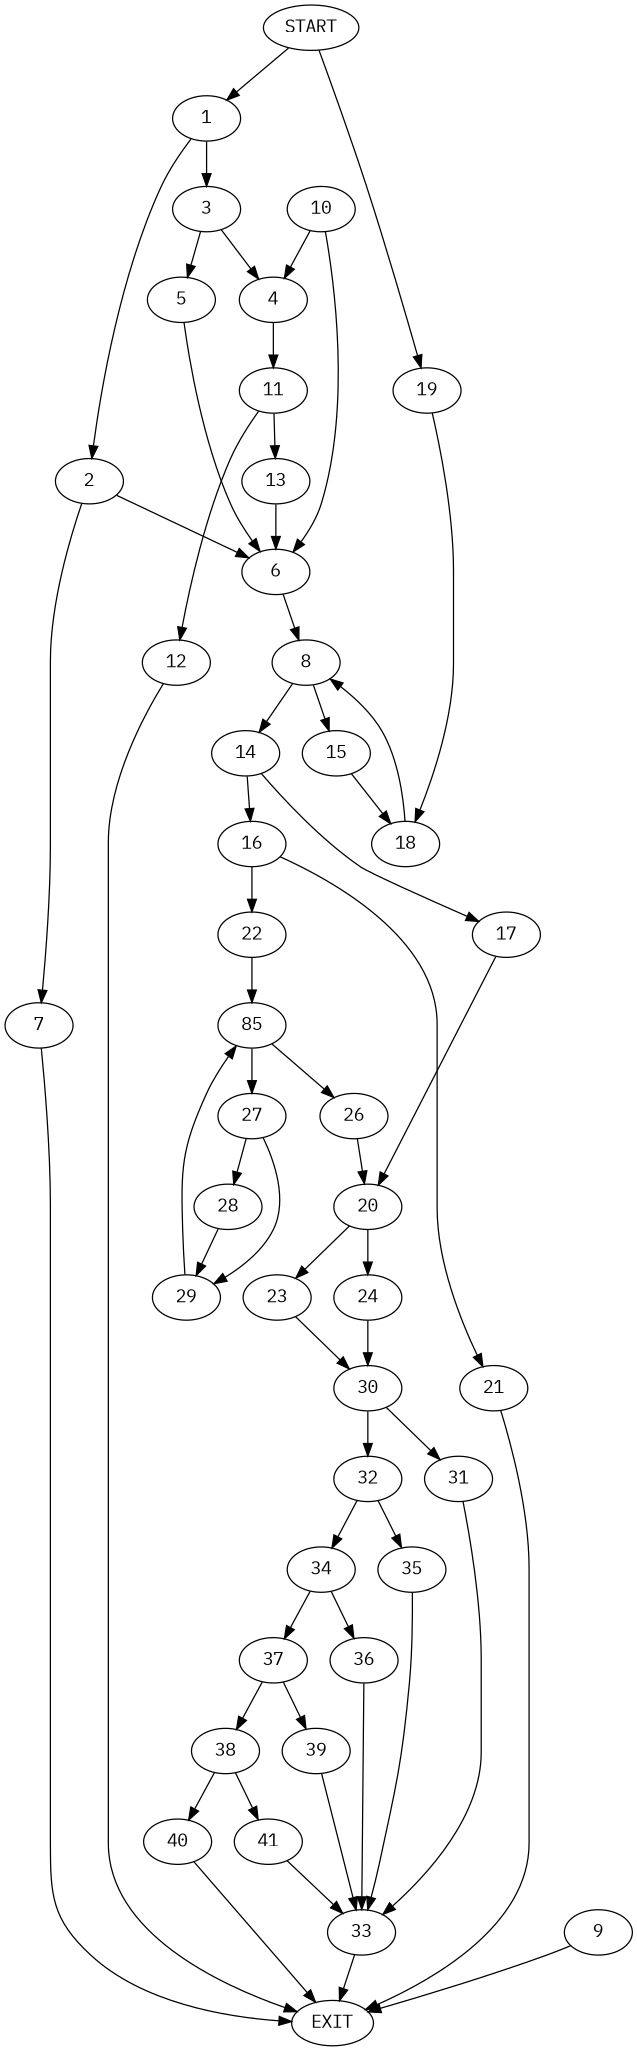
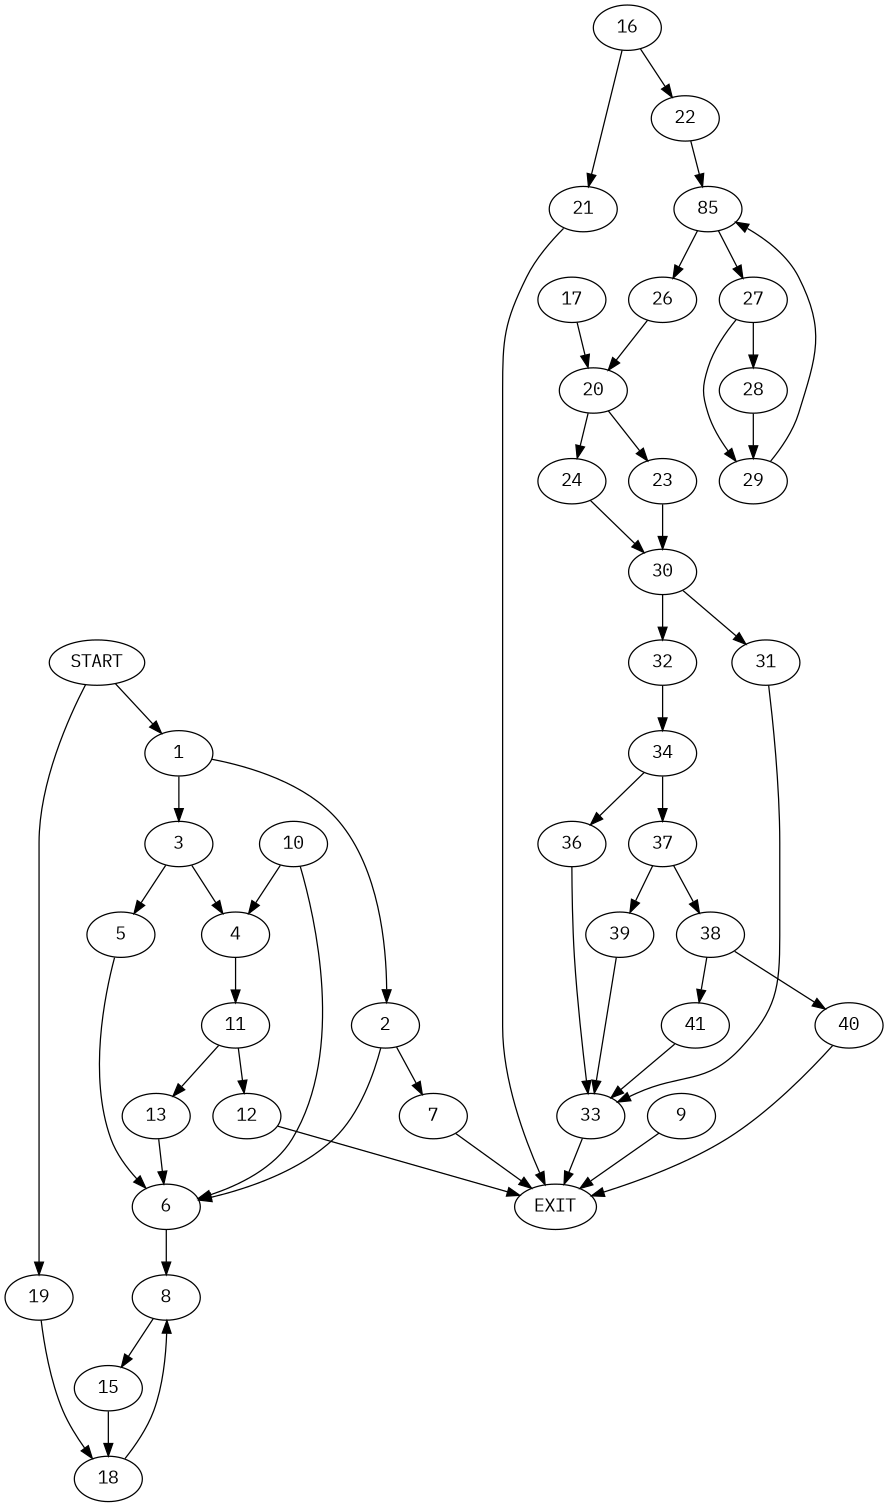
(246, 753) -> none
(412, 1570) -> none
